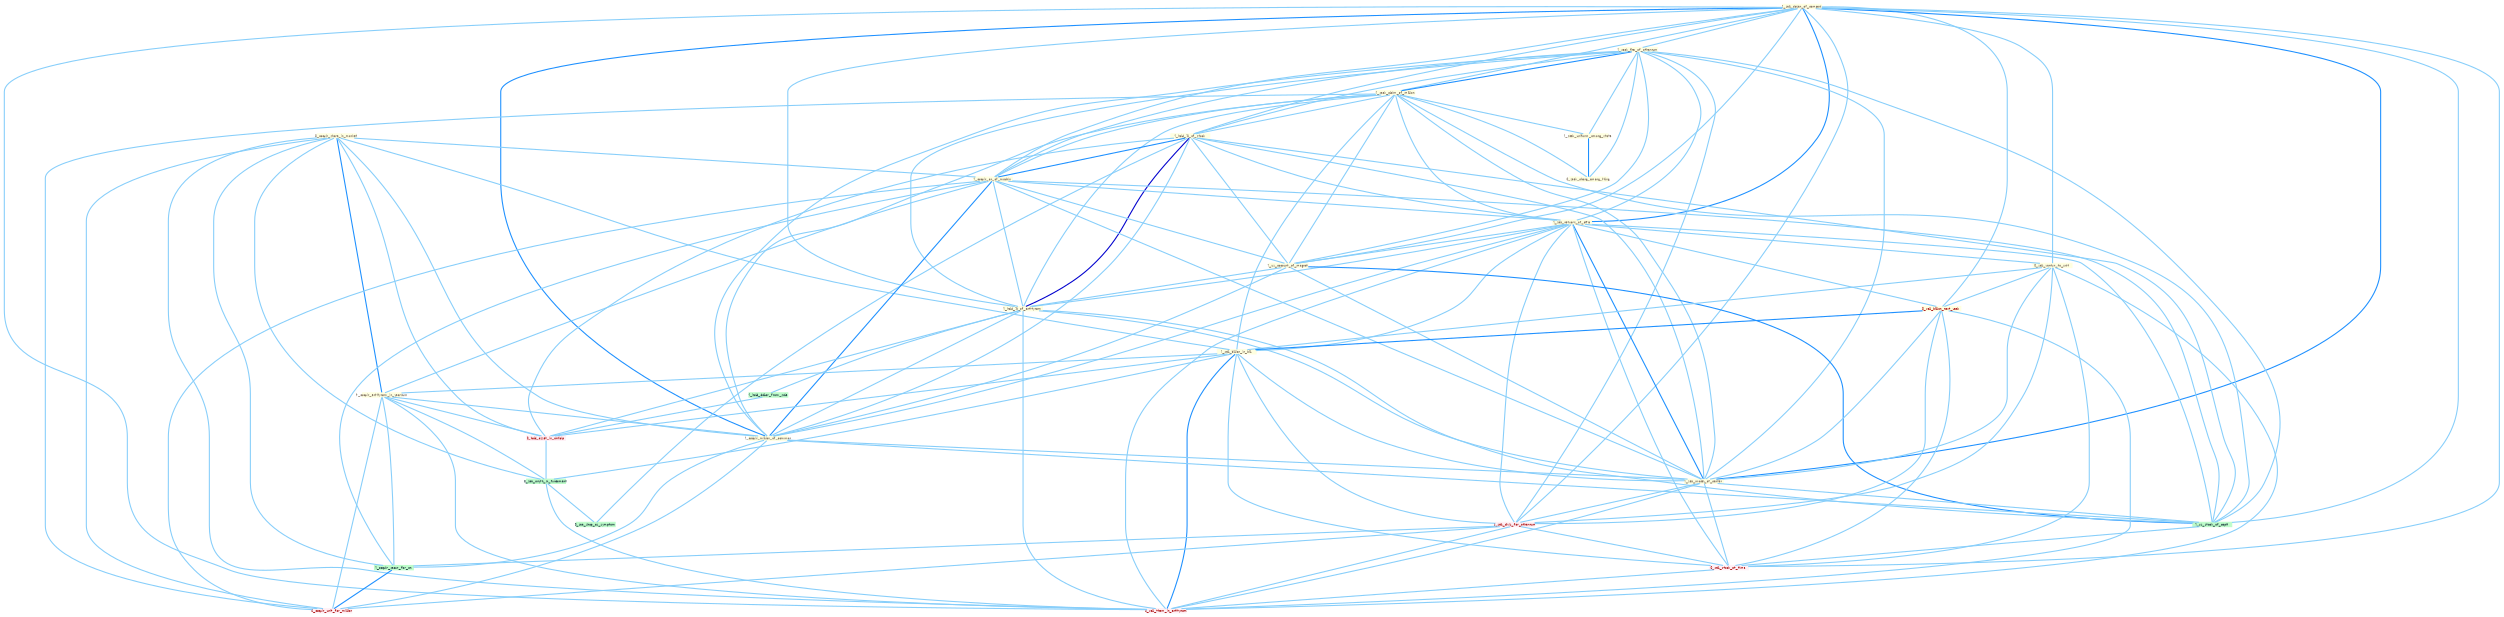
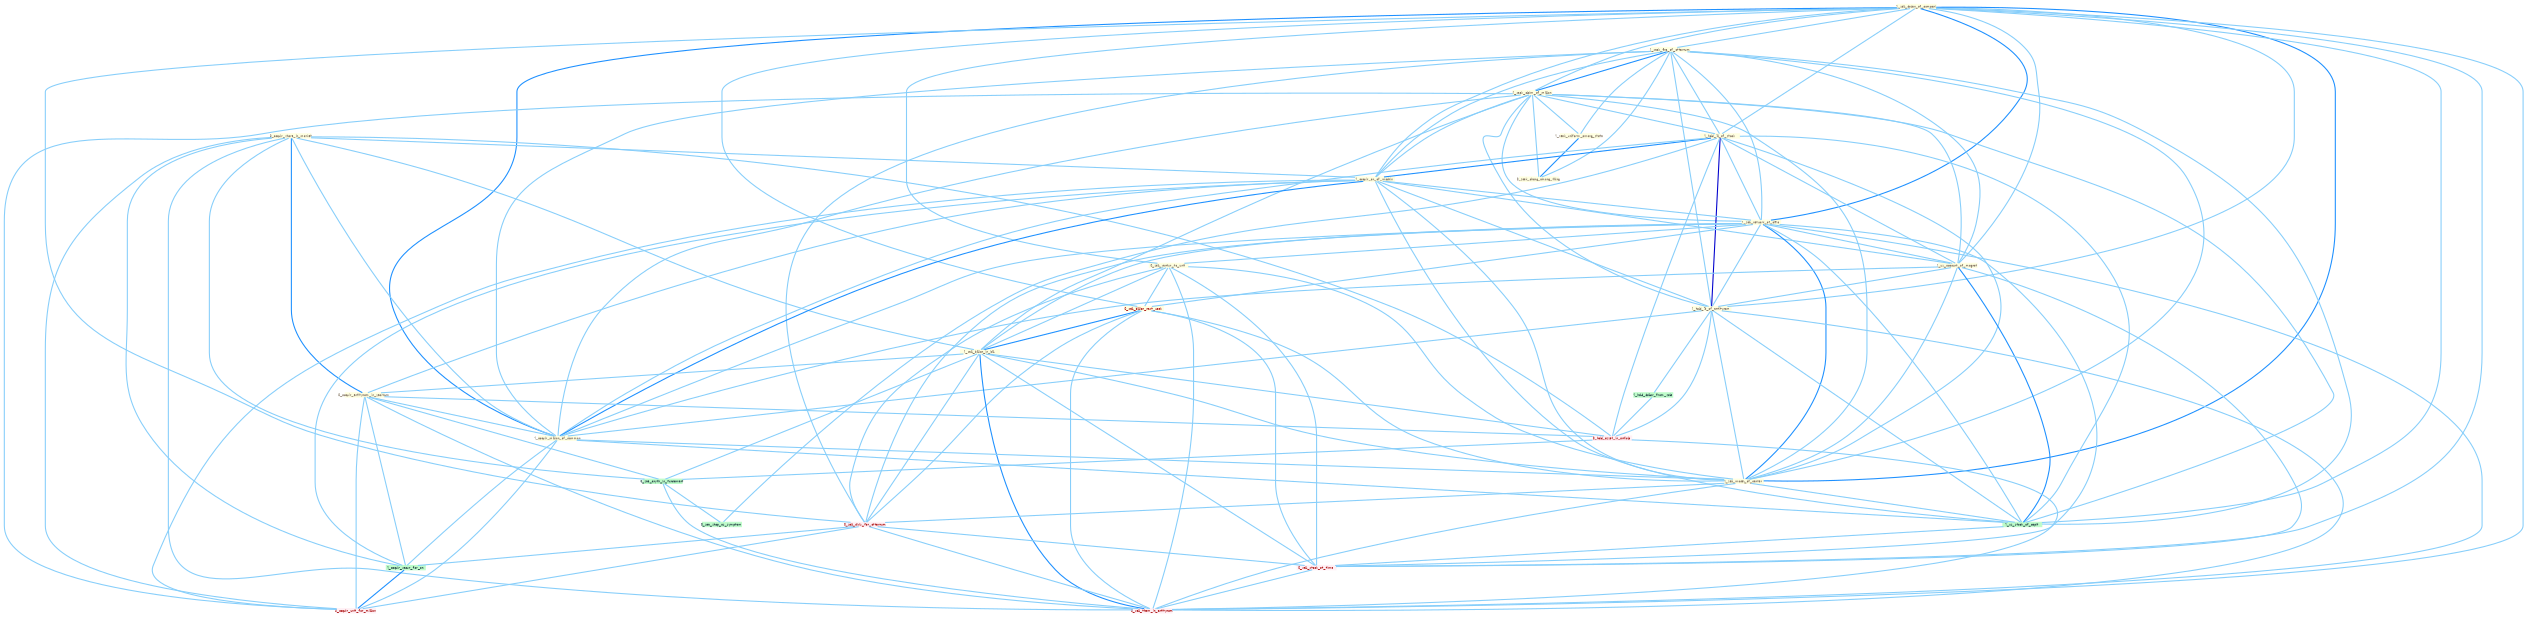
(382, 395) -> (365, 395)
(1716, 524) -> (2301, 499)
none -> (1842, 575)
